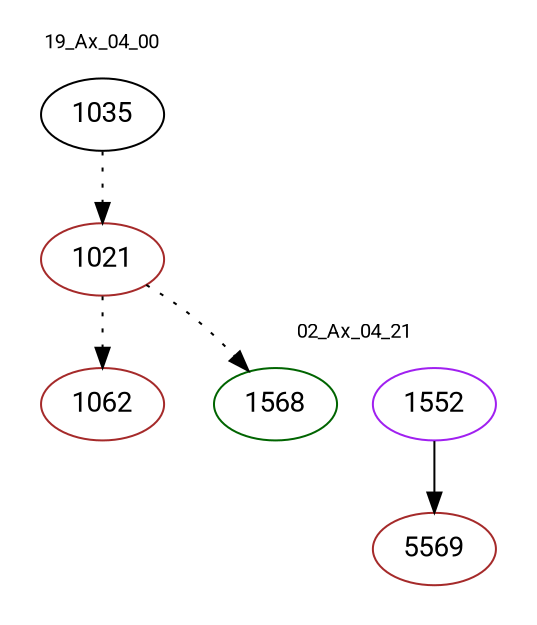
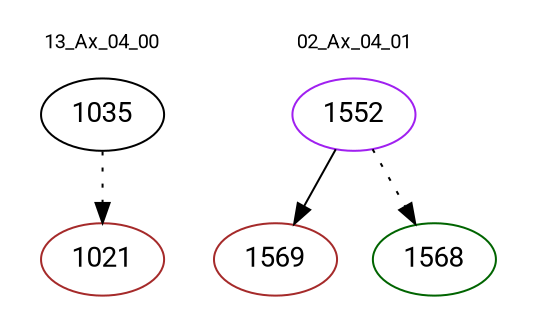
(103, 43) -> (103, 43)
(210, 332) -> (389, 178)
(355, 333) -> (355, 43)
(103, 404) -> none
(434, 549) -> (276, 259)
